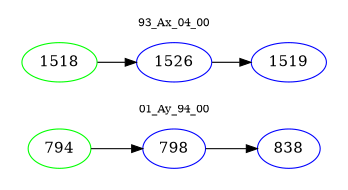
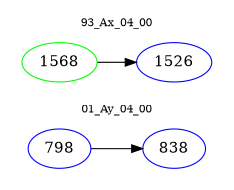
(60, 62) -> (60, 62)
(289, 62) -> none
(174, 110) -> (117, 110)
(60, 149) -> none
